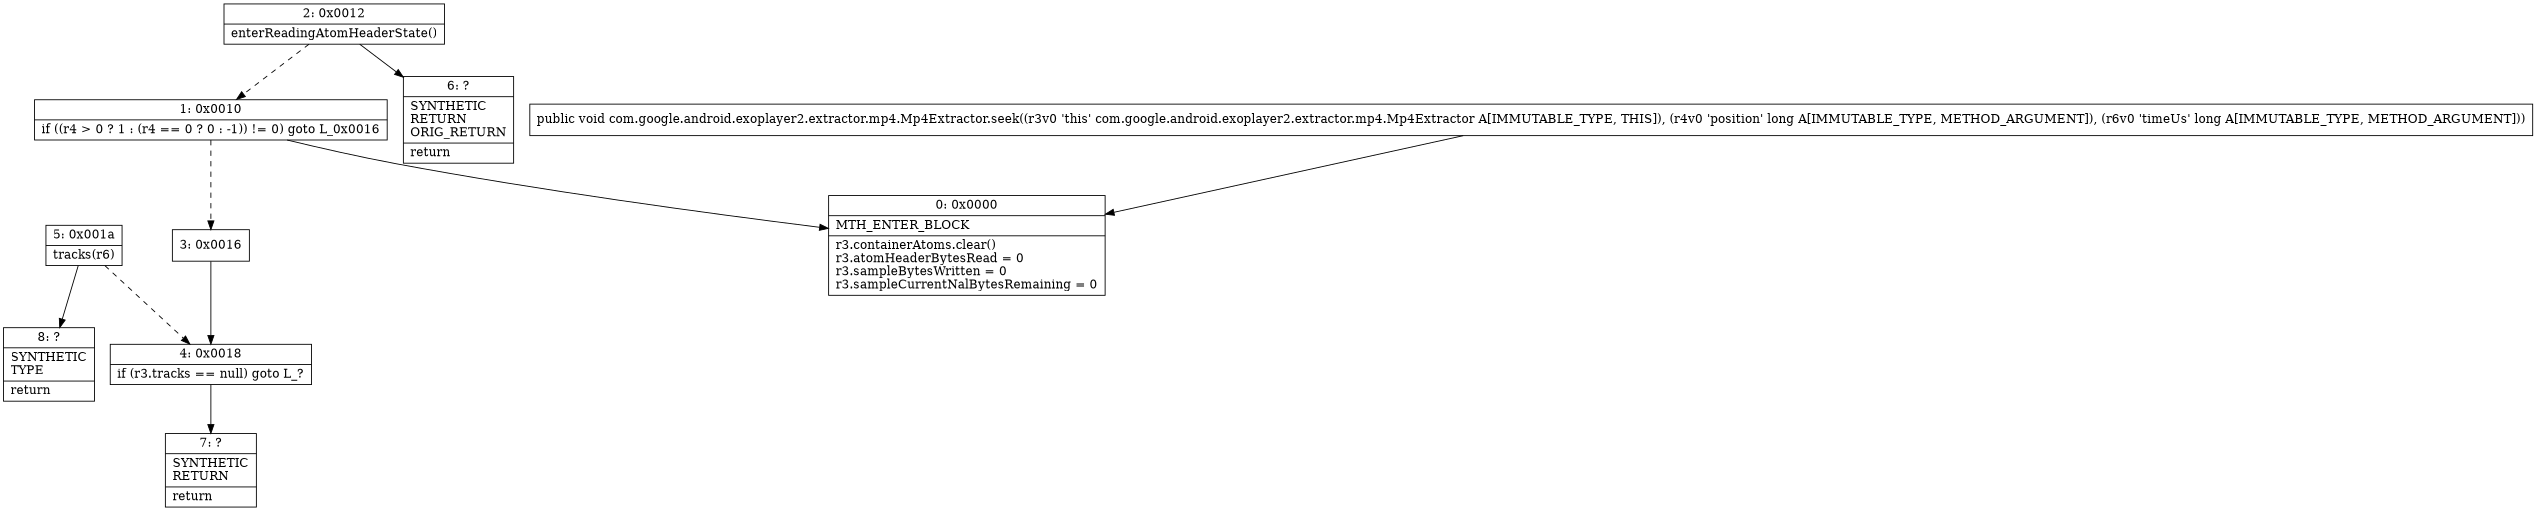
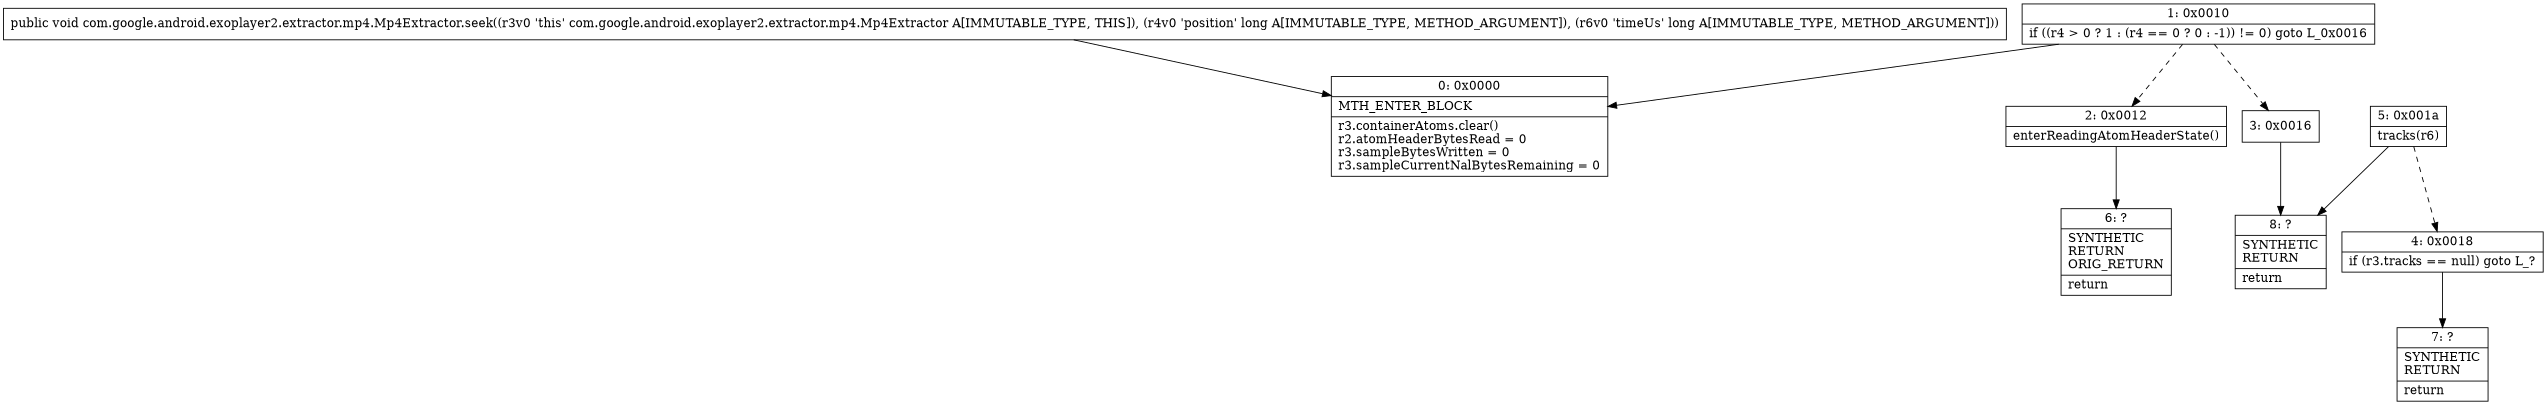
(276, 69) -> (2160, 72)
(930, 259) -> (1433, 140)
(211, 298) -> (2281, 174)
(28, 371) -> (2271, 258)
